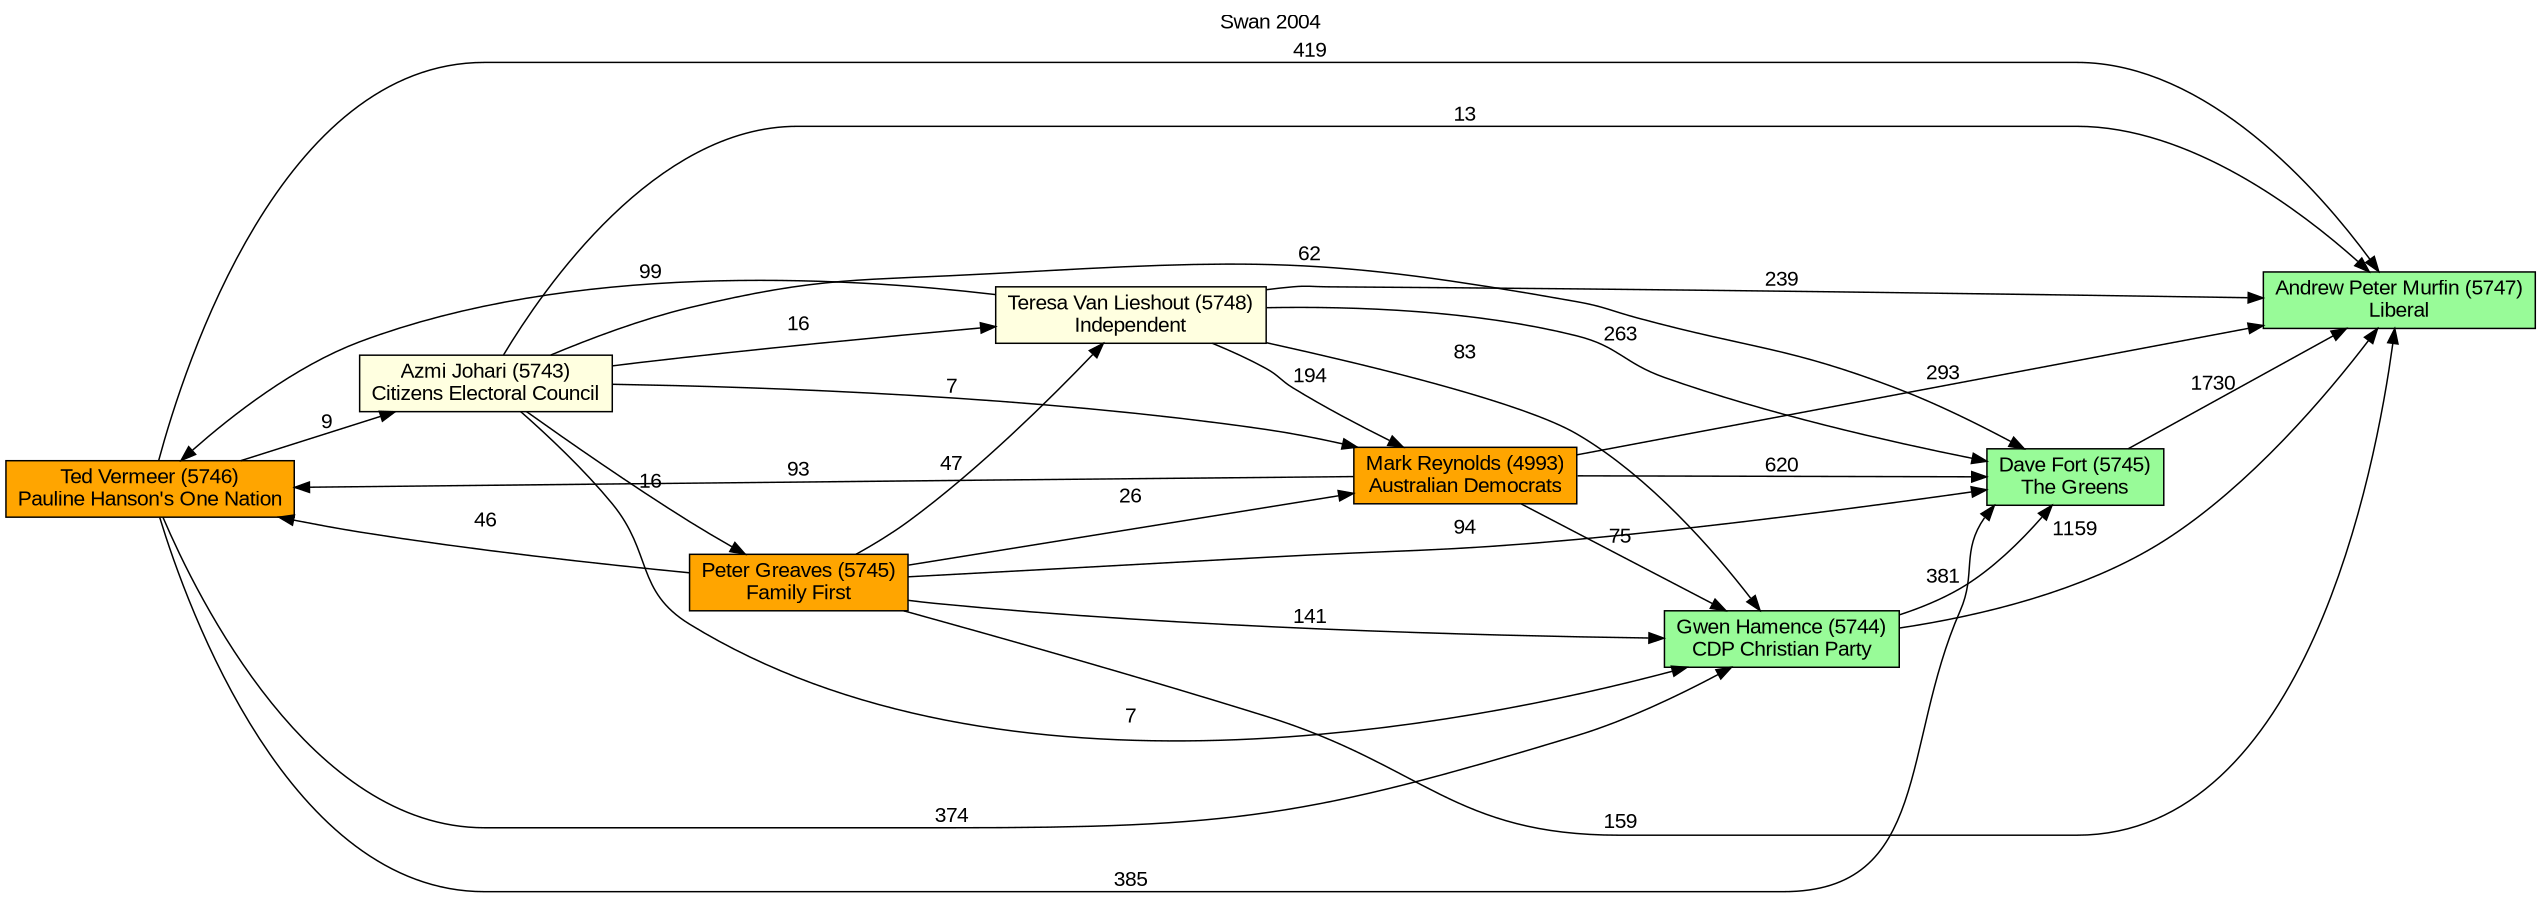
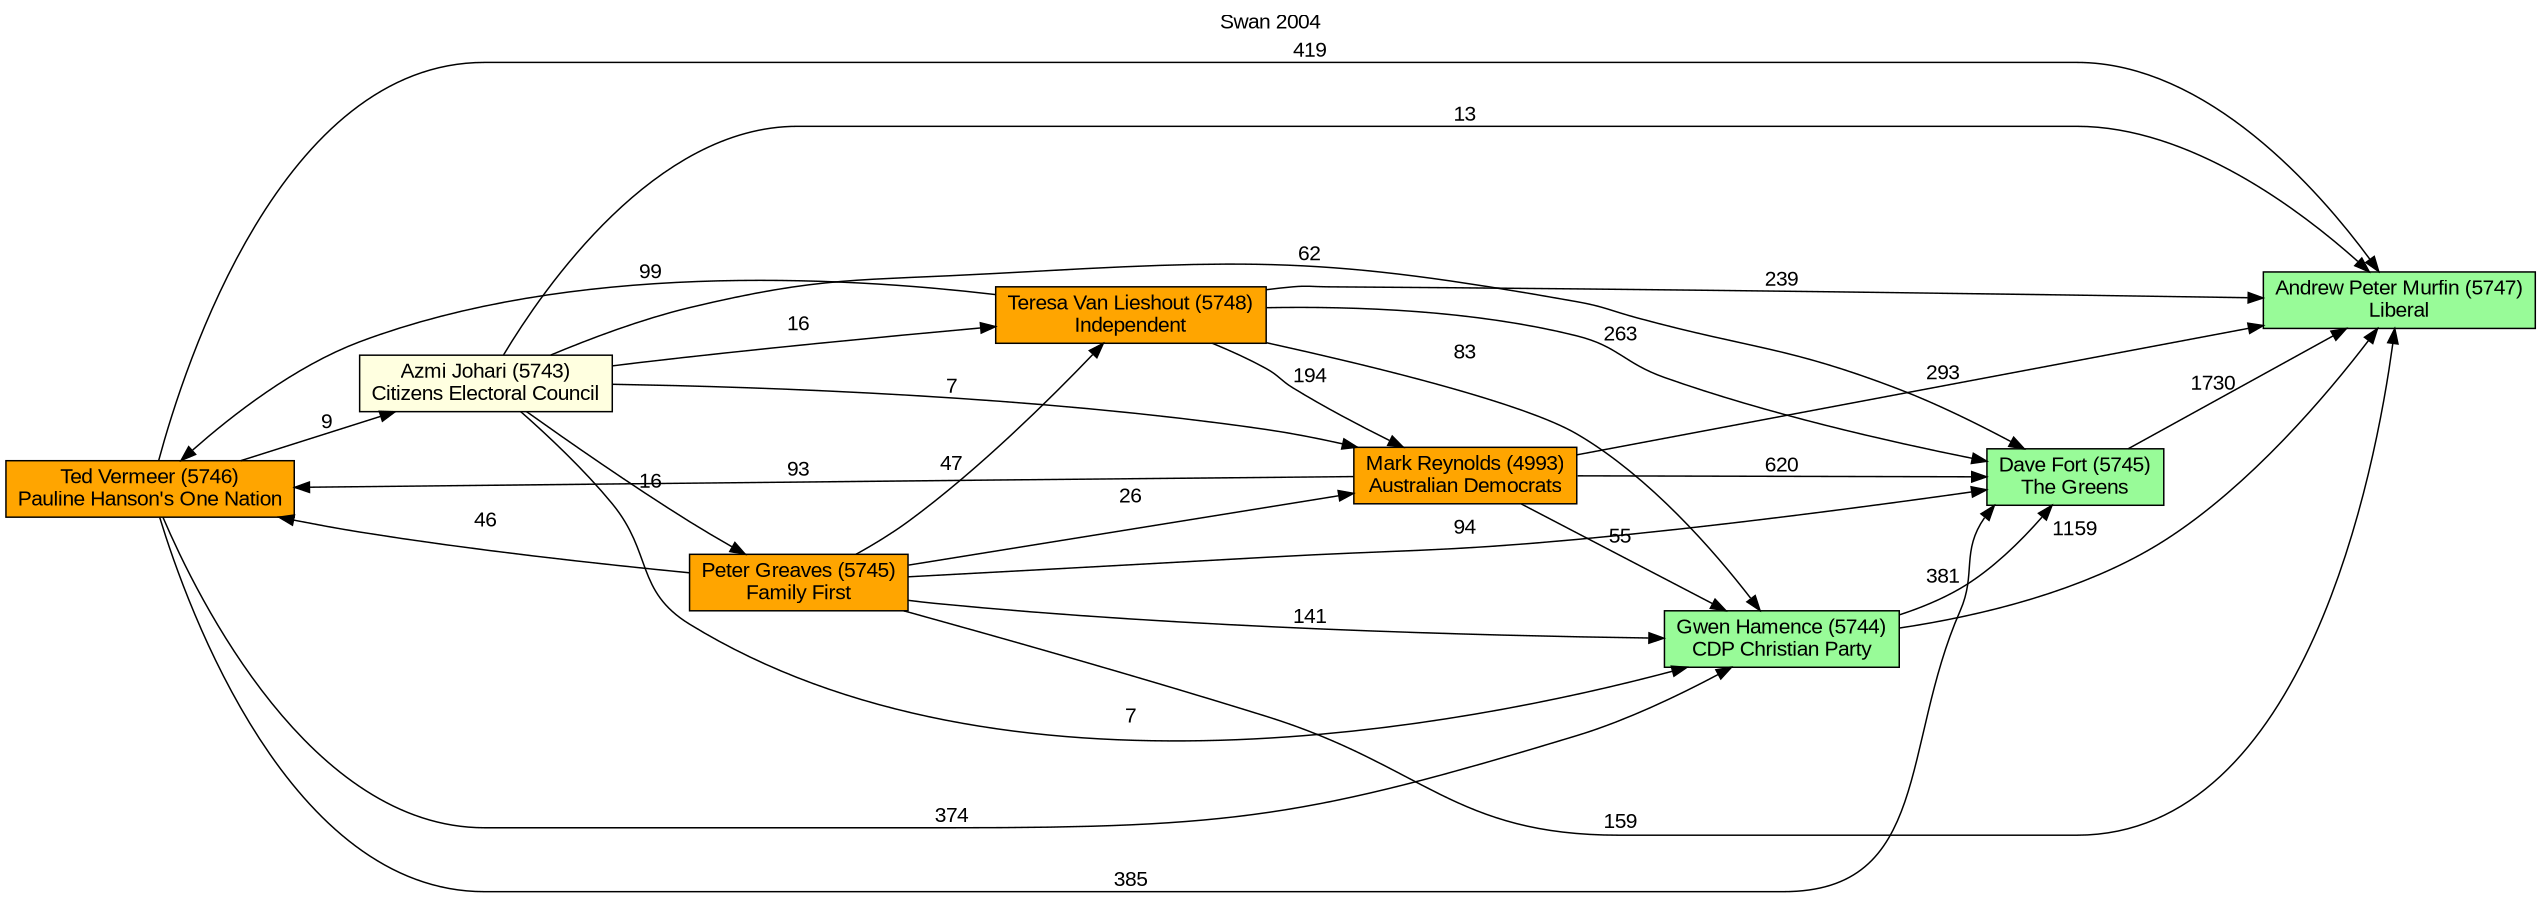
(1131, 315) -> (1131, 315)
(1621, 537) -> (1621, 537)
